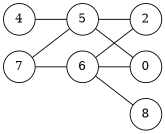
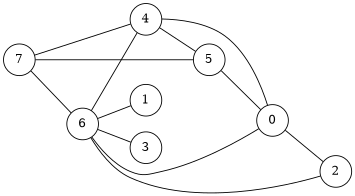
(114, 19) -> (304, 146)
none -> (83, 40)
none -> (231, 41)
none -> (114, 72)
none -> (146, 100)
(146, 114) -> (146, 148)
